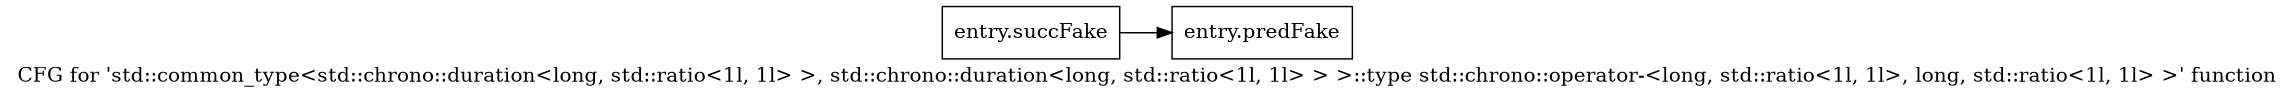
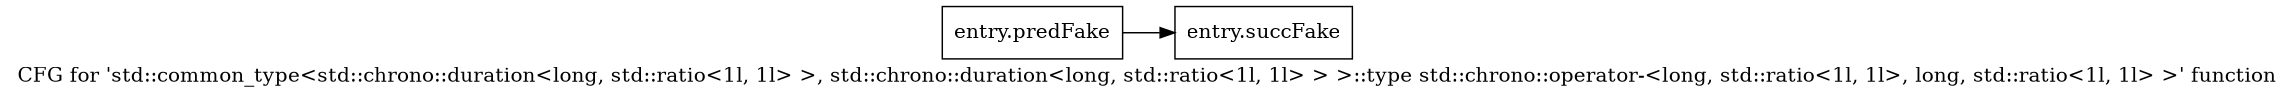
(1139, 33) -> (1141, 33)
